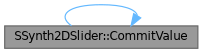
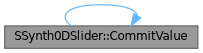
(101, 37) -> (101, 37)
